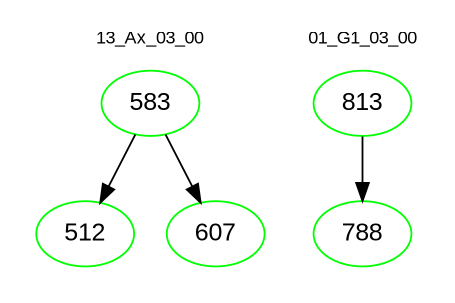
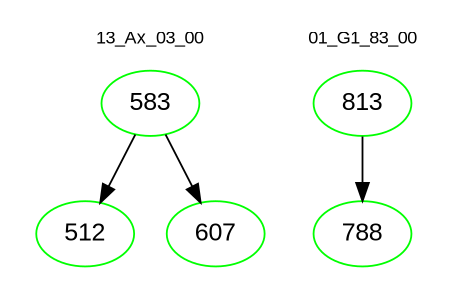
(363, 39) -> (363, 39)
